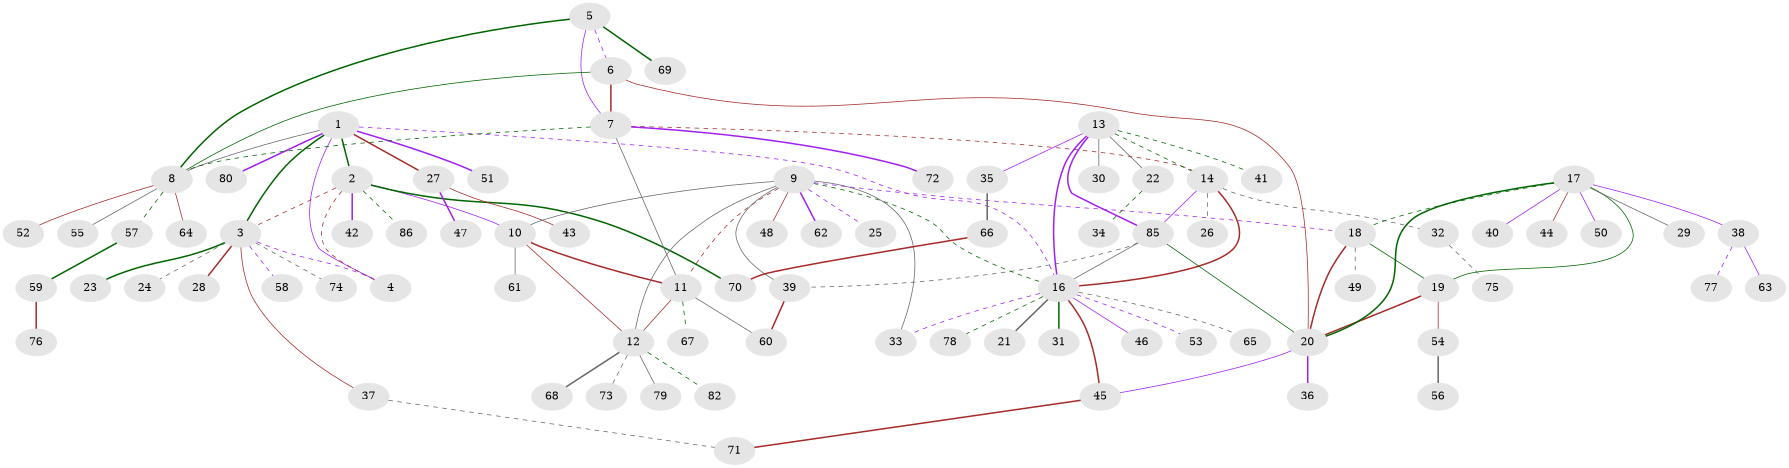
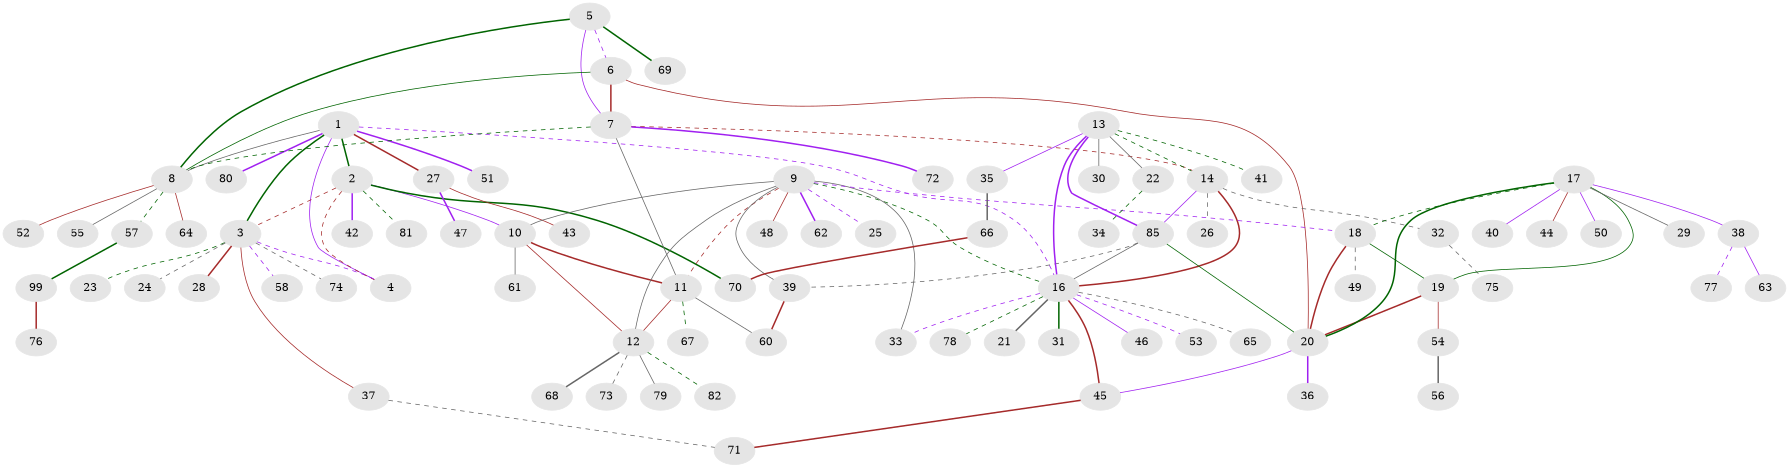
(406, 234) -> (406, 234)
(166, 261) -> (166, 261)
(36, 288) -> (36, 288)
